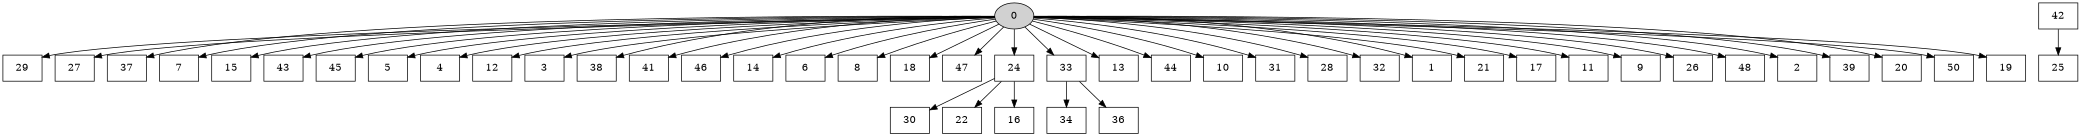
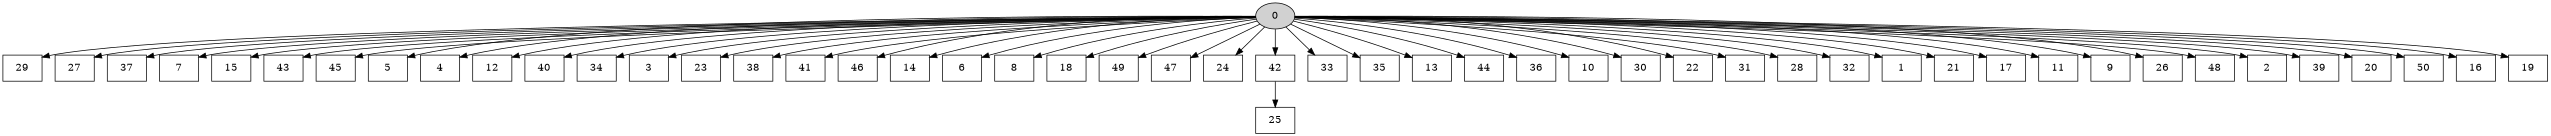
none -> (1275, 38)
none -> (544, 68)
none -> (701, 68)
none -> (1119, 68)
none -> (1380, 68)
(1014, 91) -> (1872, 26)
(1066, 91) -> (939, 25)
(991, 92) -> (1482, 24)
(1090, 92) -> (1403, 31)
(966, 93) -> (1519, 35)
